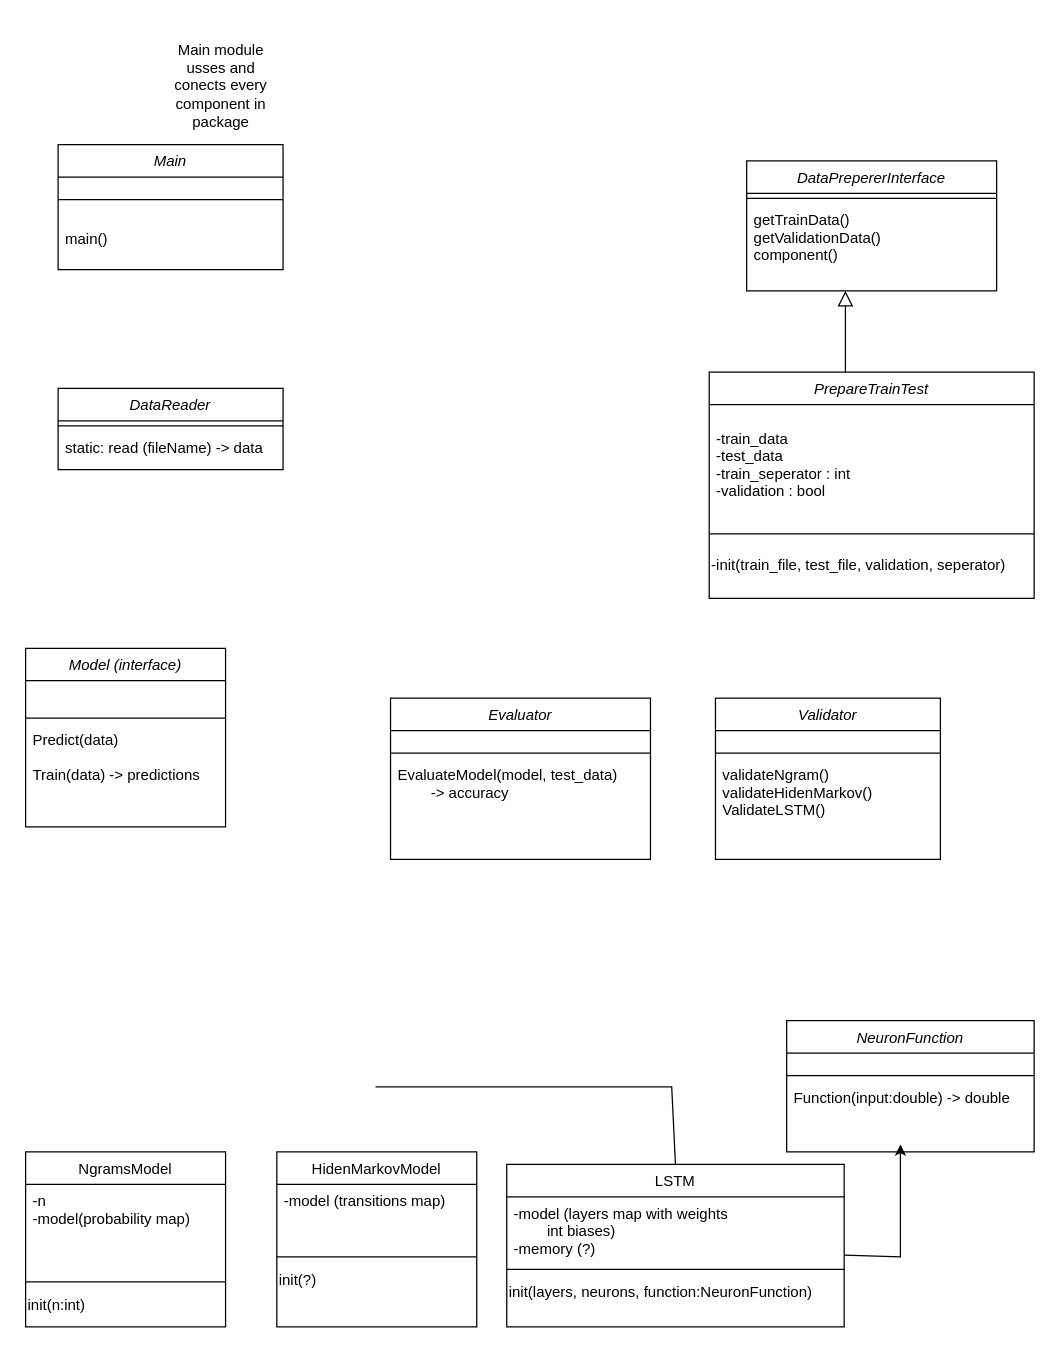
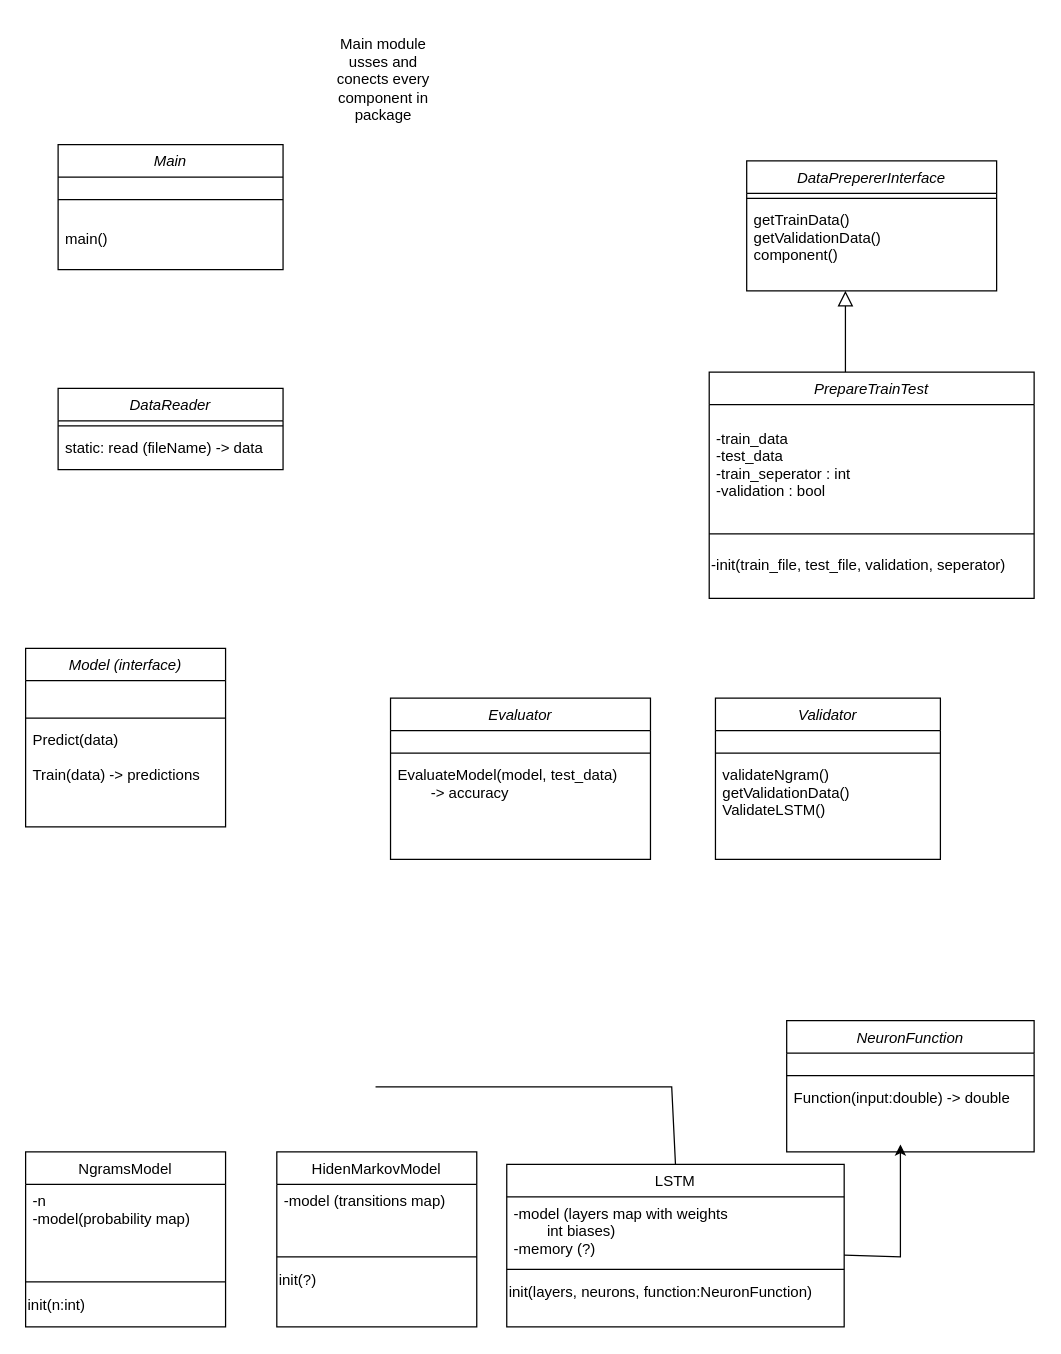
(221, 85) -> (384, 79)
(782, 775) -> (782, 775)
